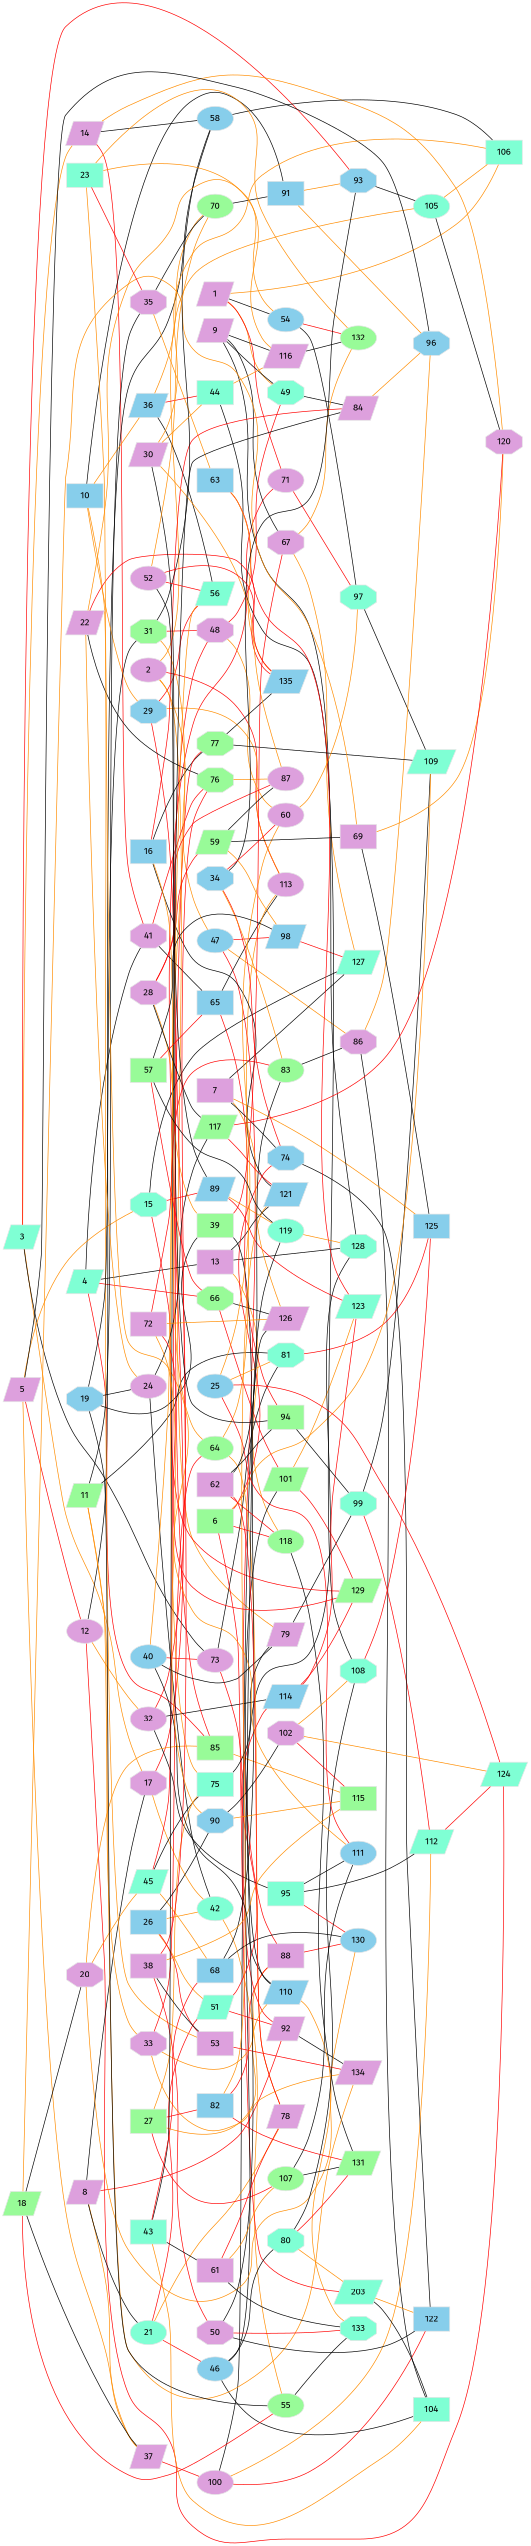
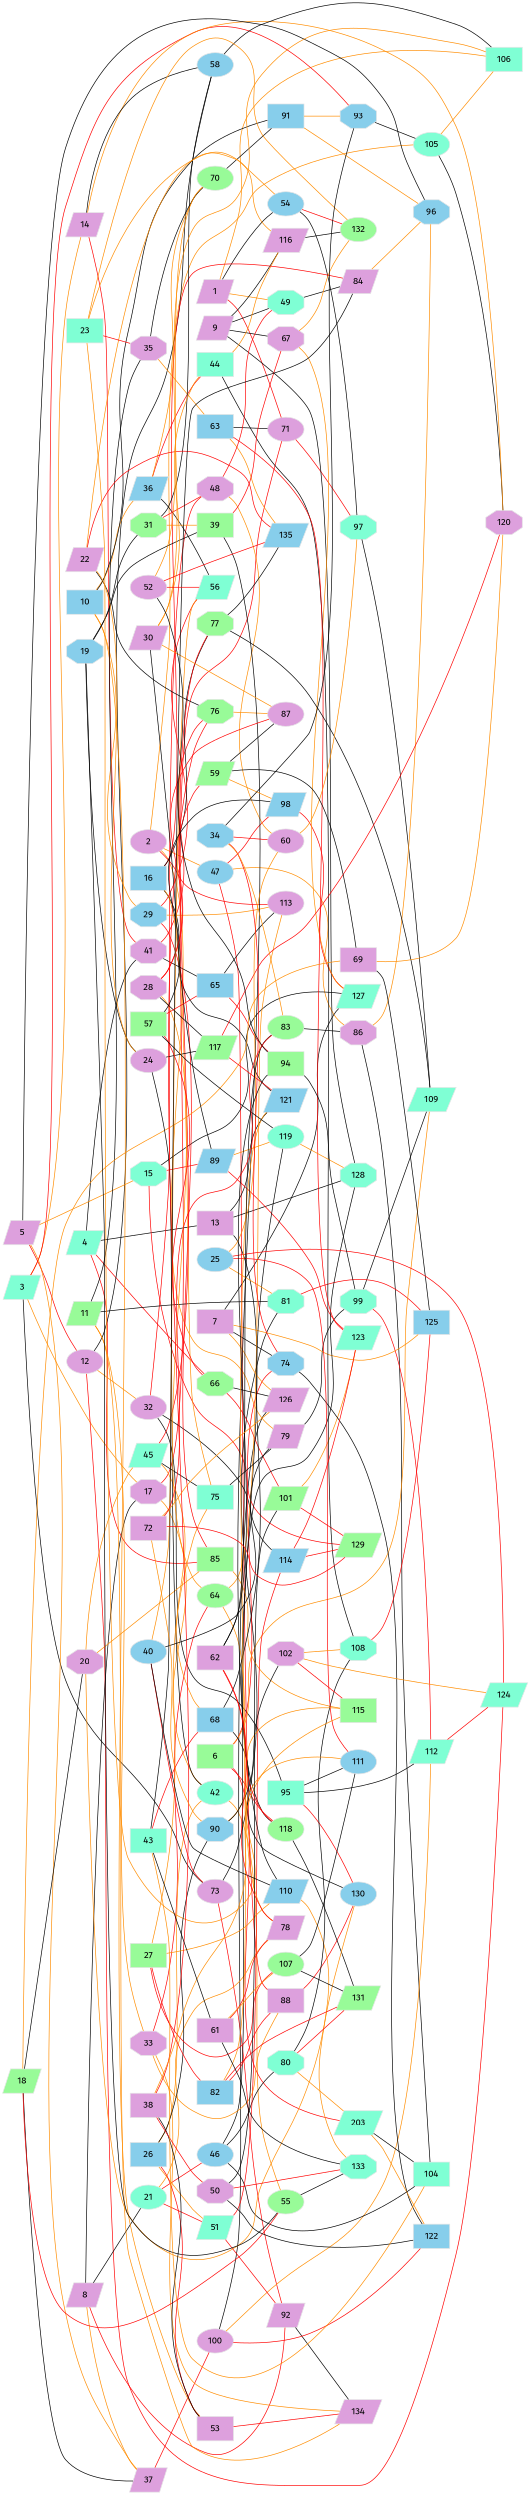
none -> (251, 428)
(255, 1402) -> (249, 1530)
